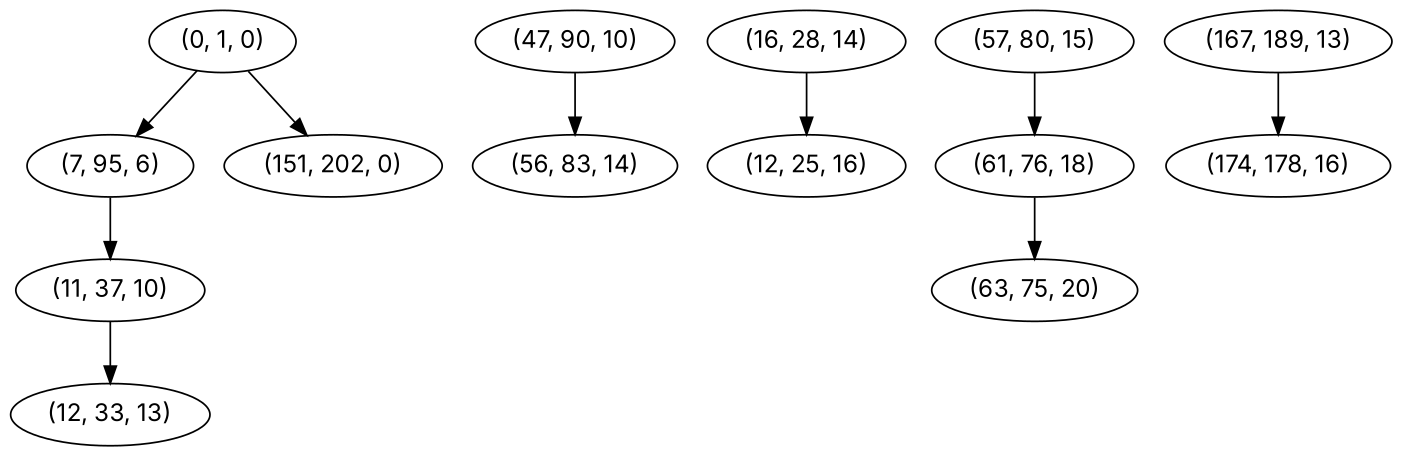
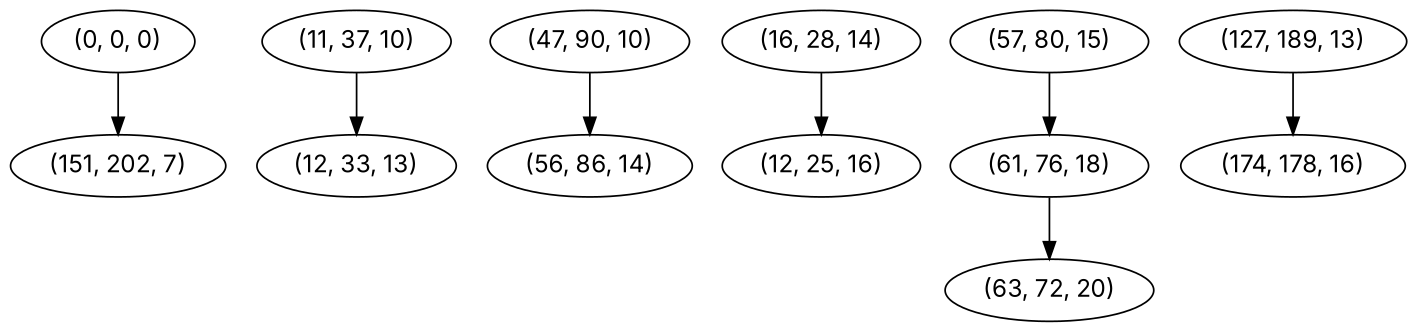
(223, 41) -> (118, 41)
(1278, 41) -> (1293, 41)
(110, 166) -> none
(333, 166) -> (118, 166)
(575, 166) -> (590, 166)
(1035, 290) -> (1049, 290)
